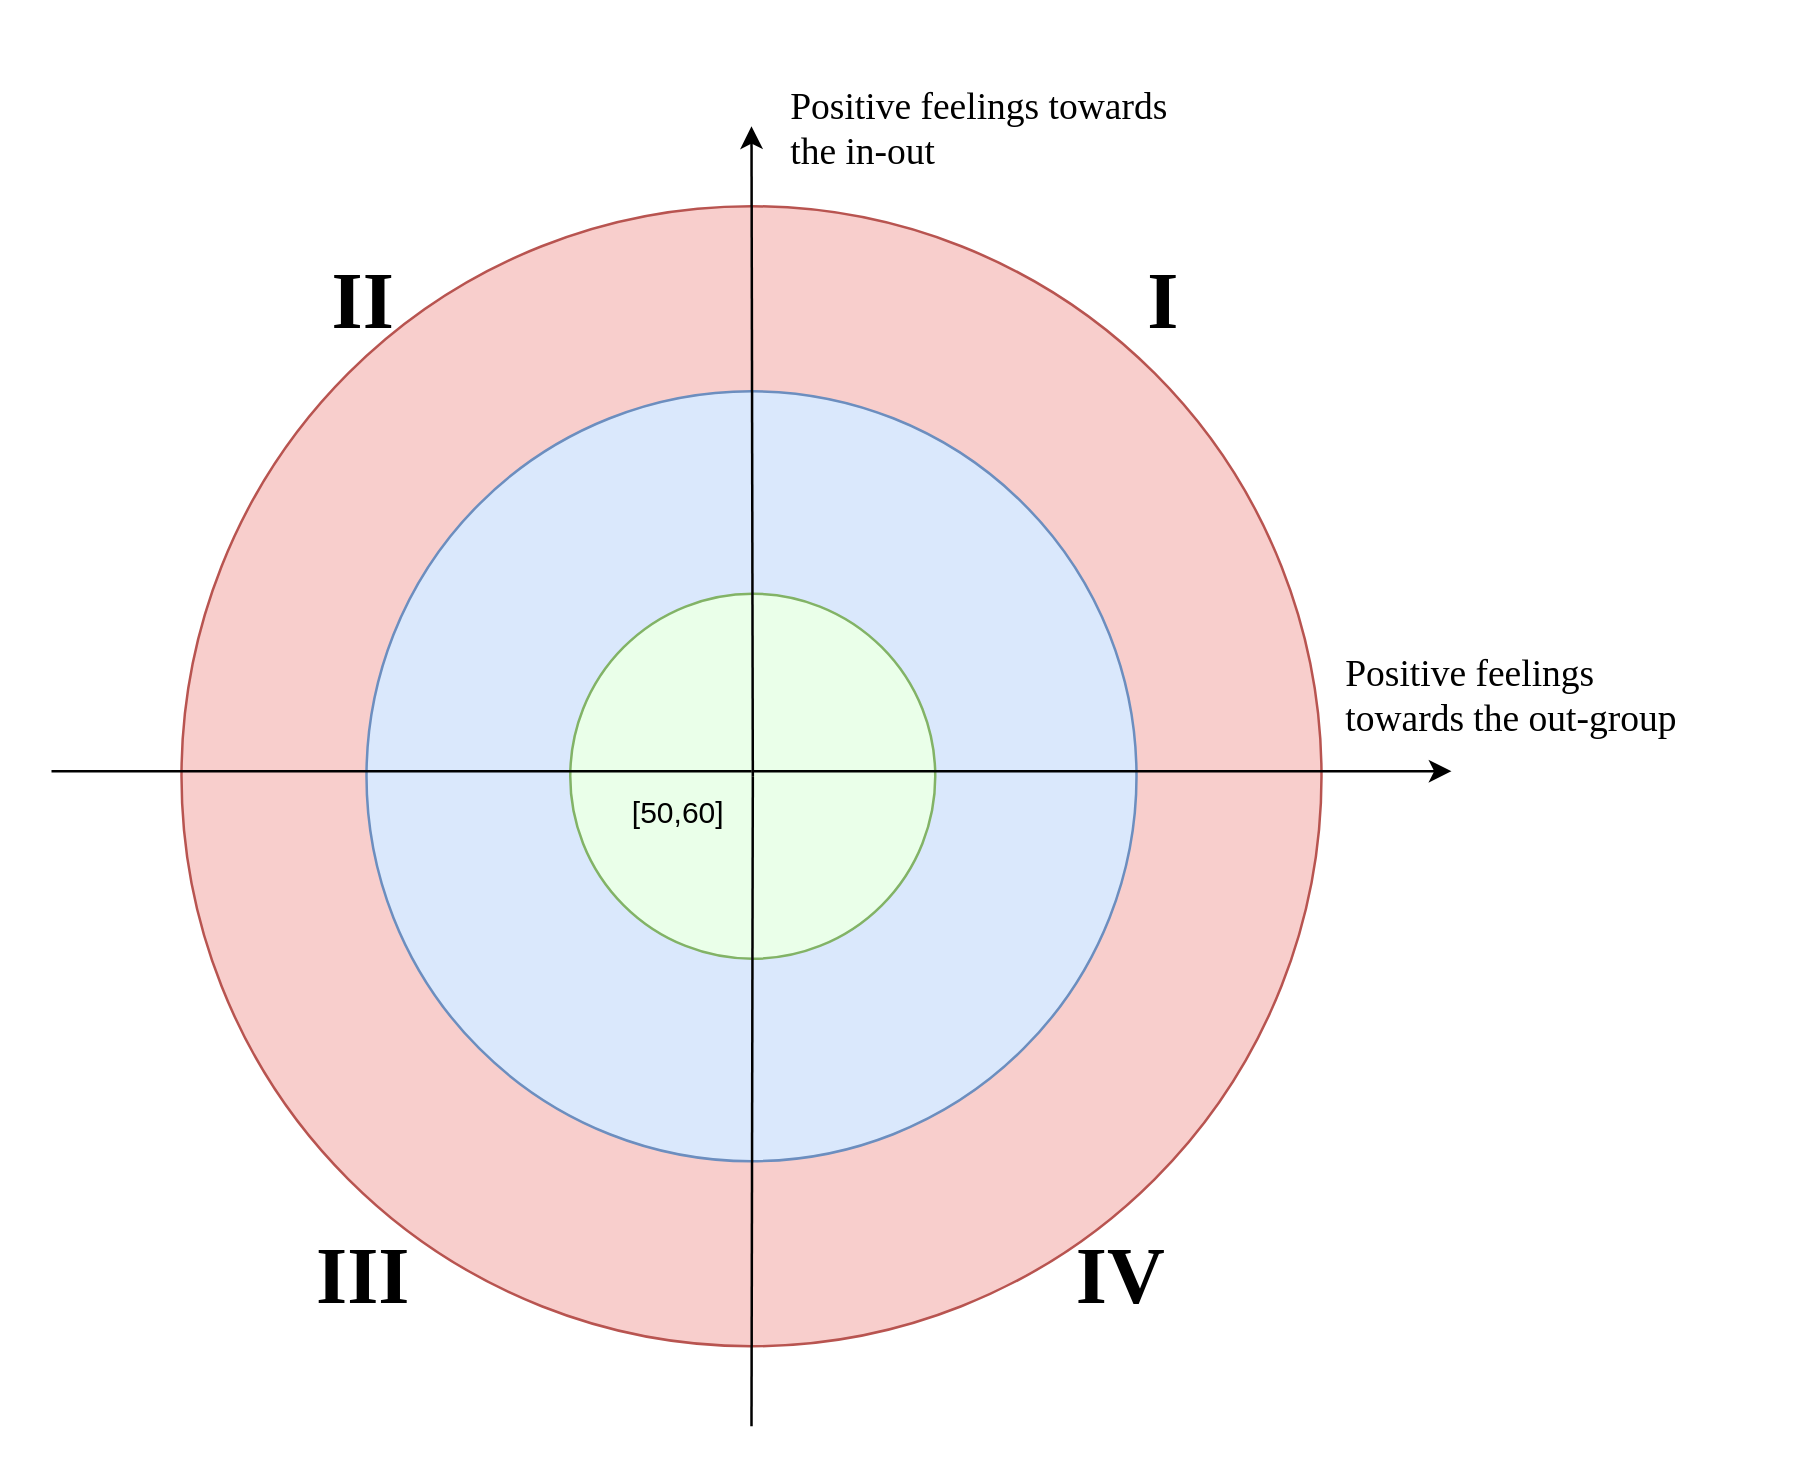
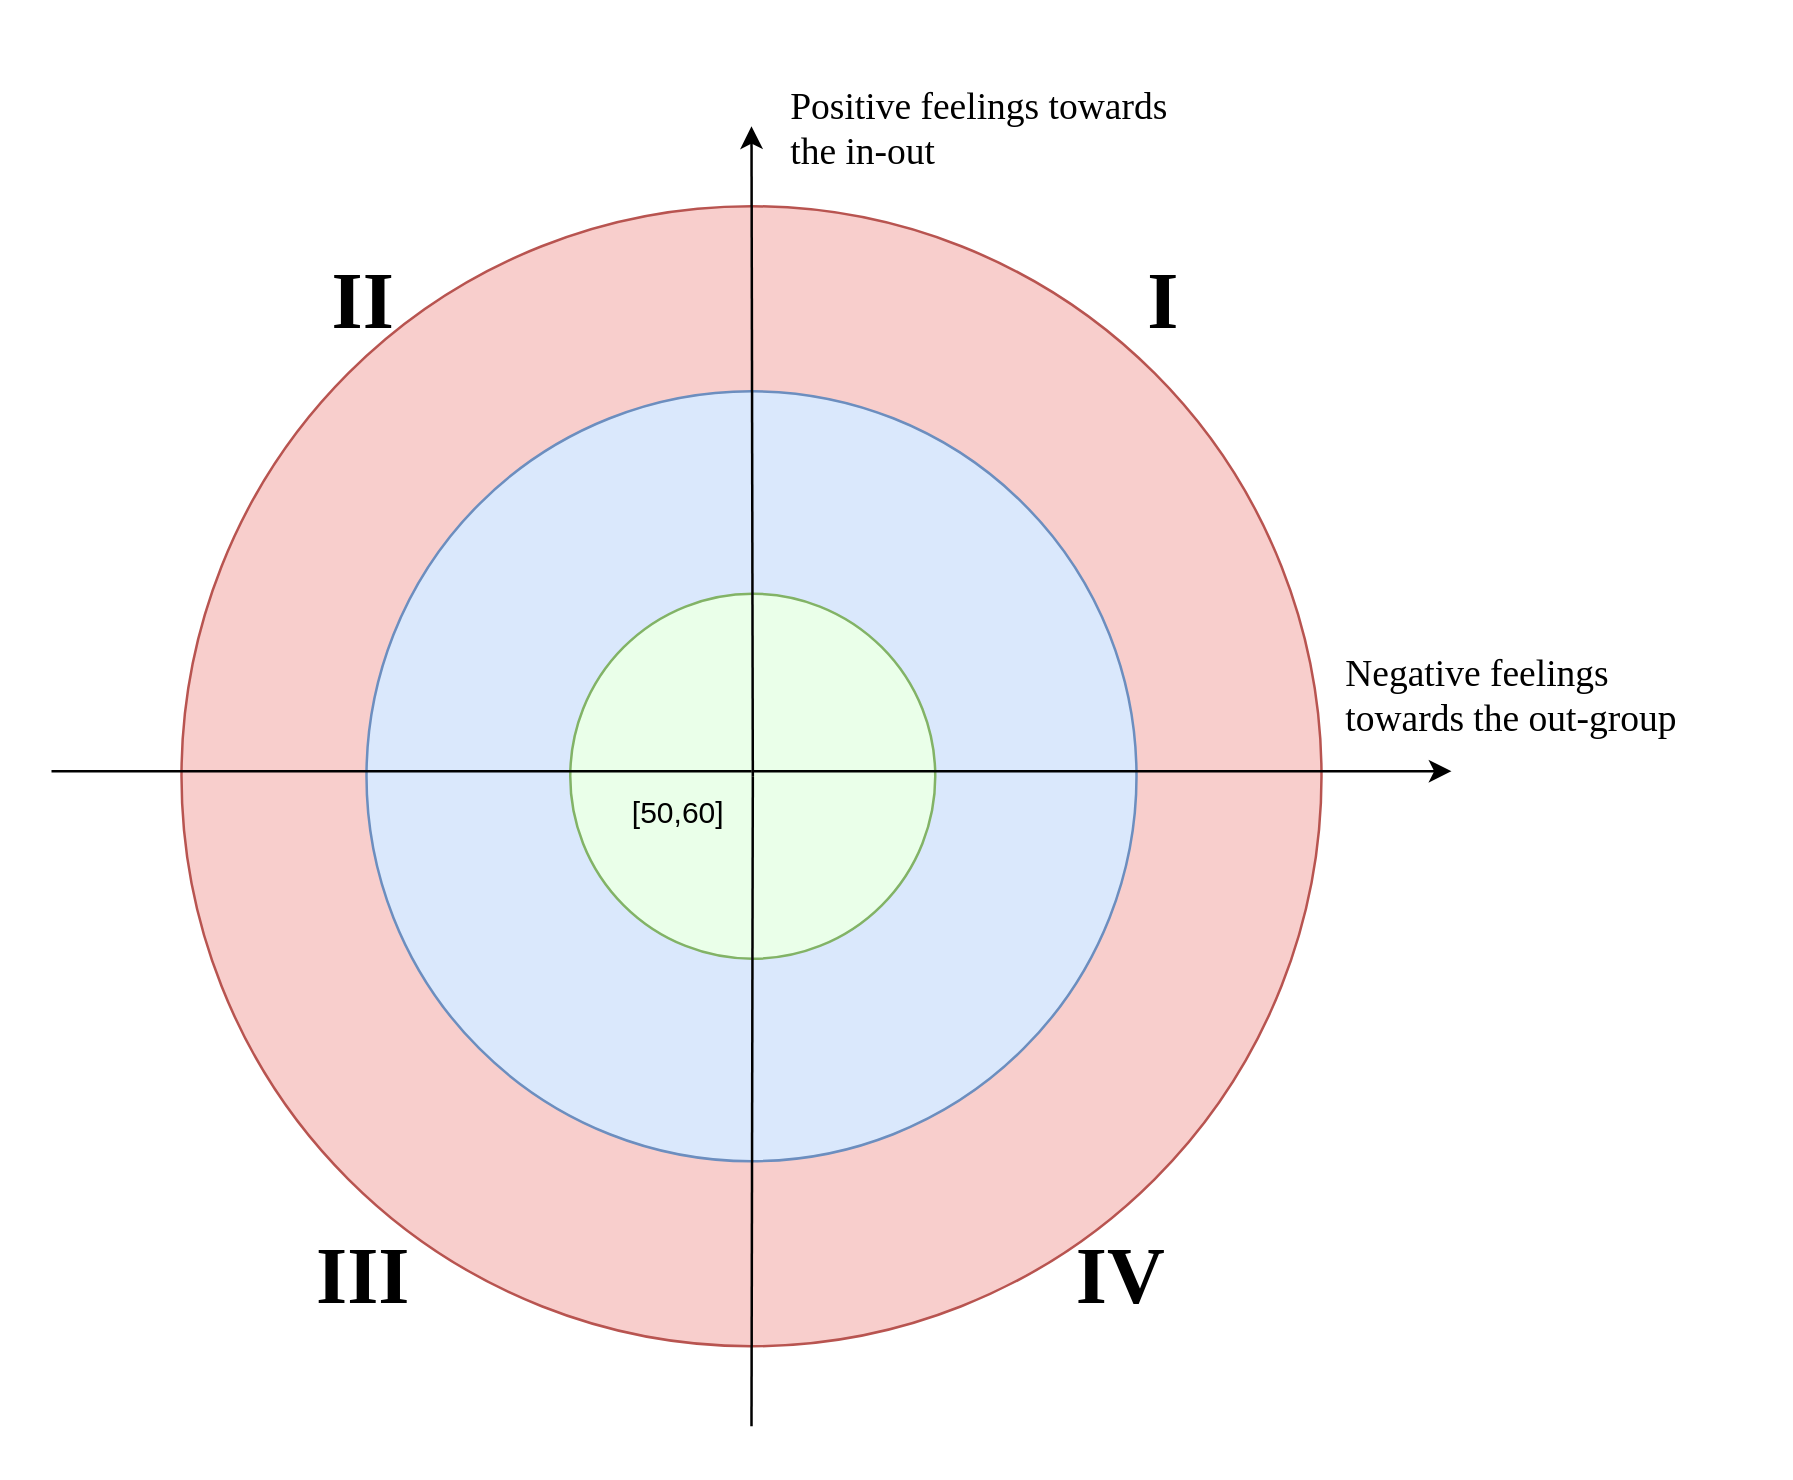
(1499, 674) -> (1504, 674)
